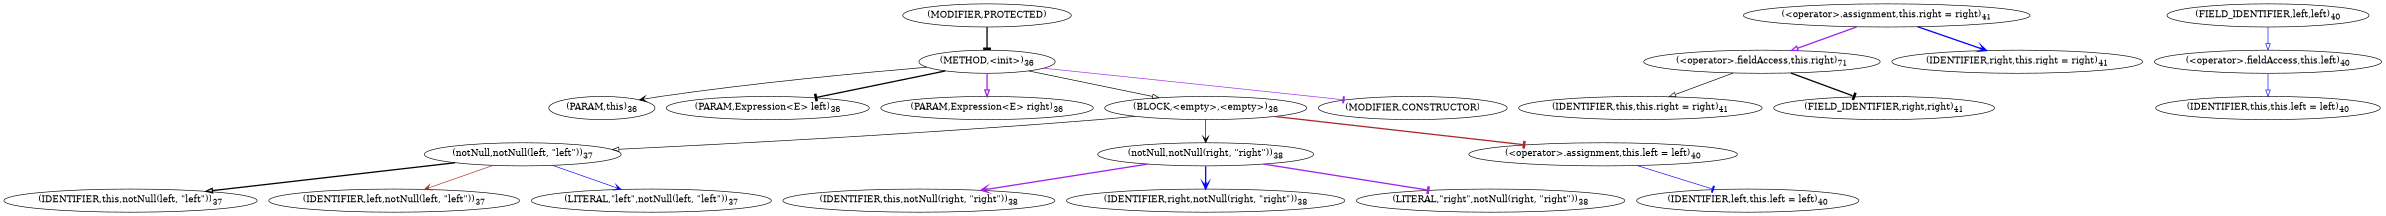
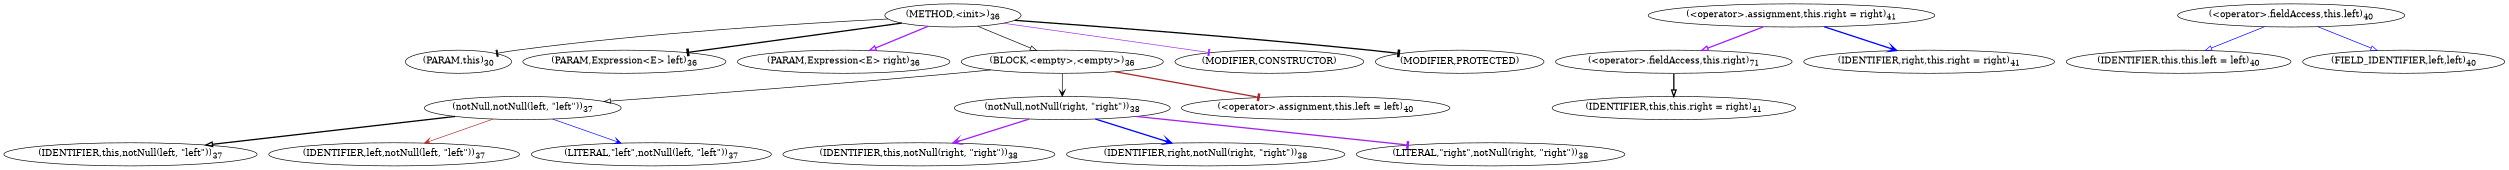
(2268, 35) -> (2344, 37)
(987, 37) -> (1206, 35)
(786, 81) -> (693, 32)
(1704, 84) -> (1674, 82)
(632, 107) -> (489, 61)
(1884, 108) -> none
(1748, 201) -> none
